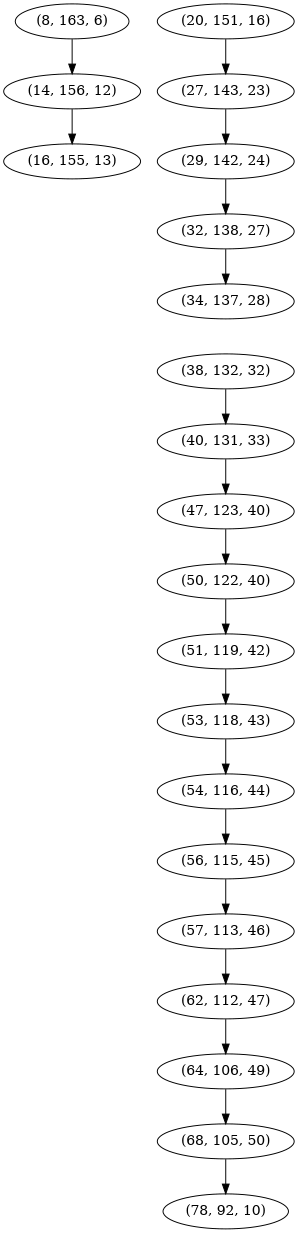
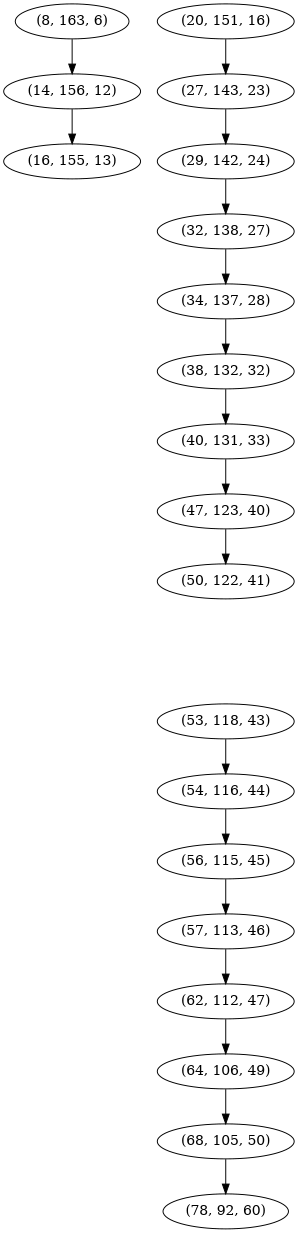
none -> (226, 332)
(226, 581) -> (226, 581)
(226, 651) -> none
(226, 1211) -> (226, 1211)
